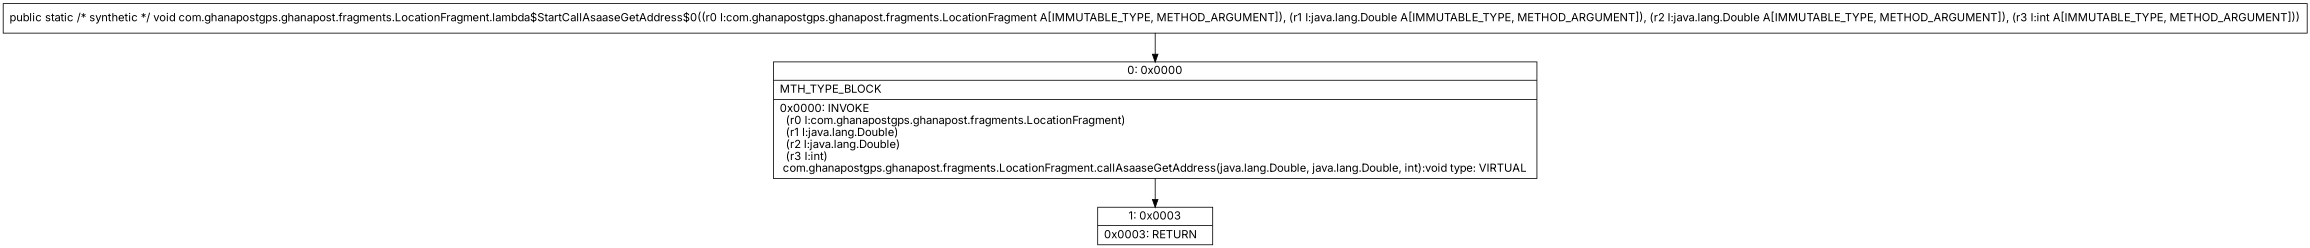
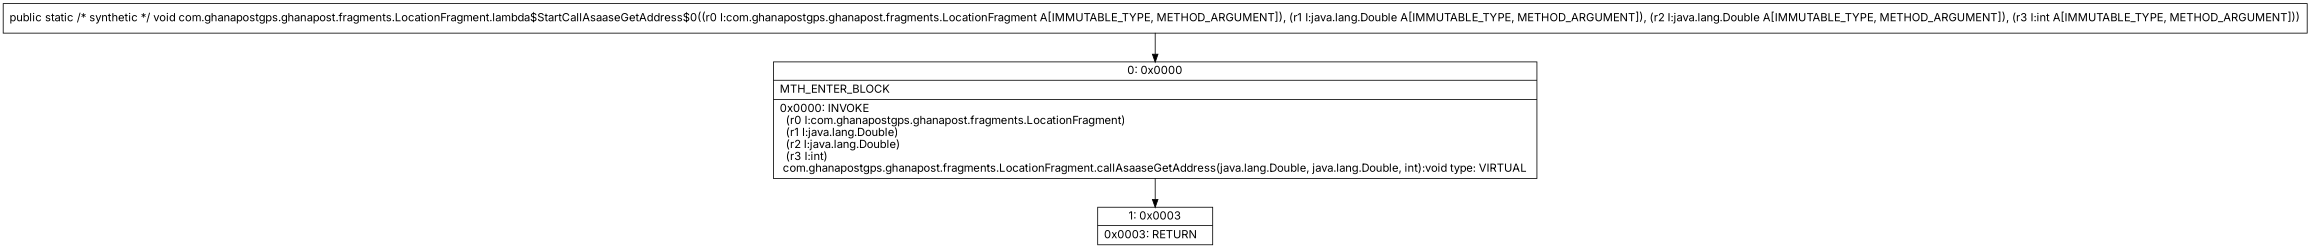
(831, 89) -> (835, 89)
